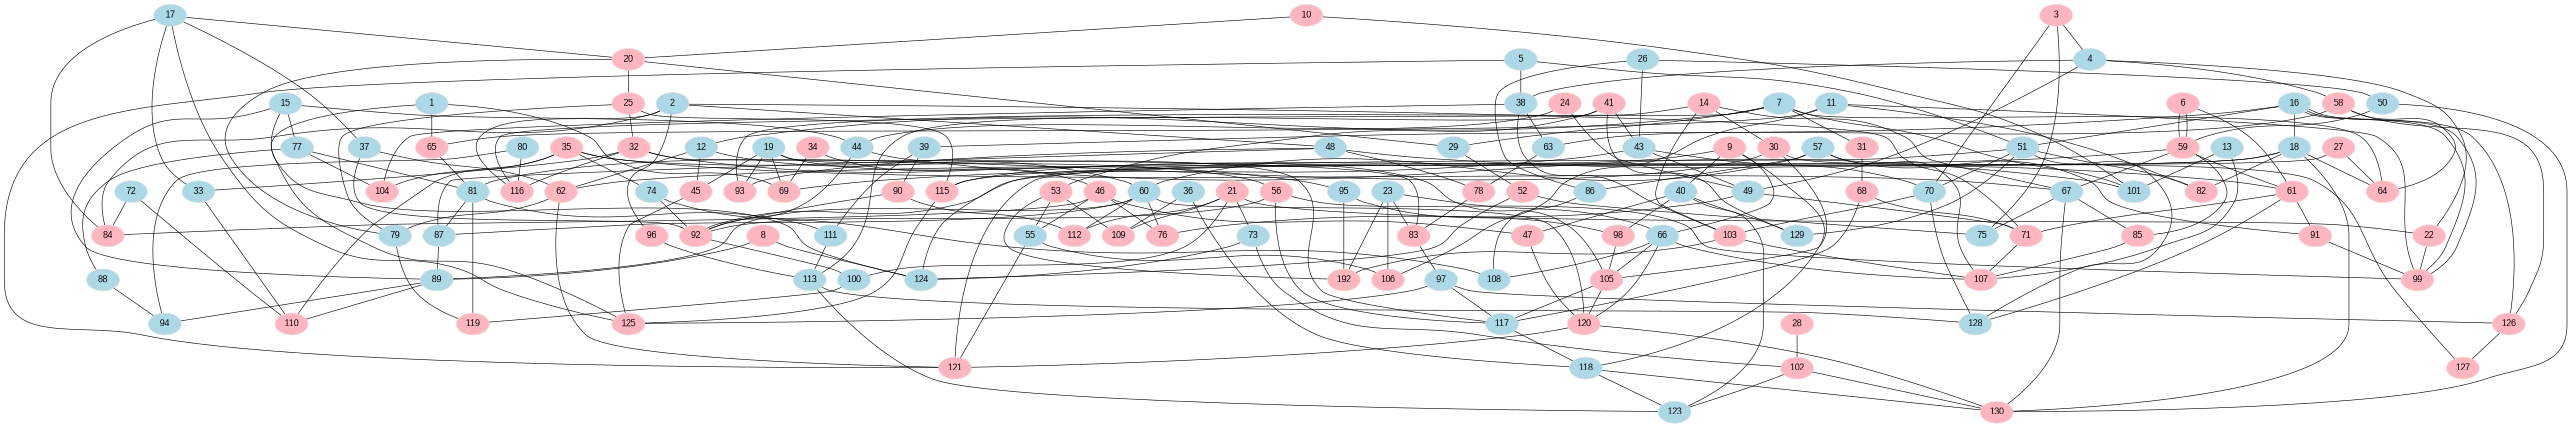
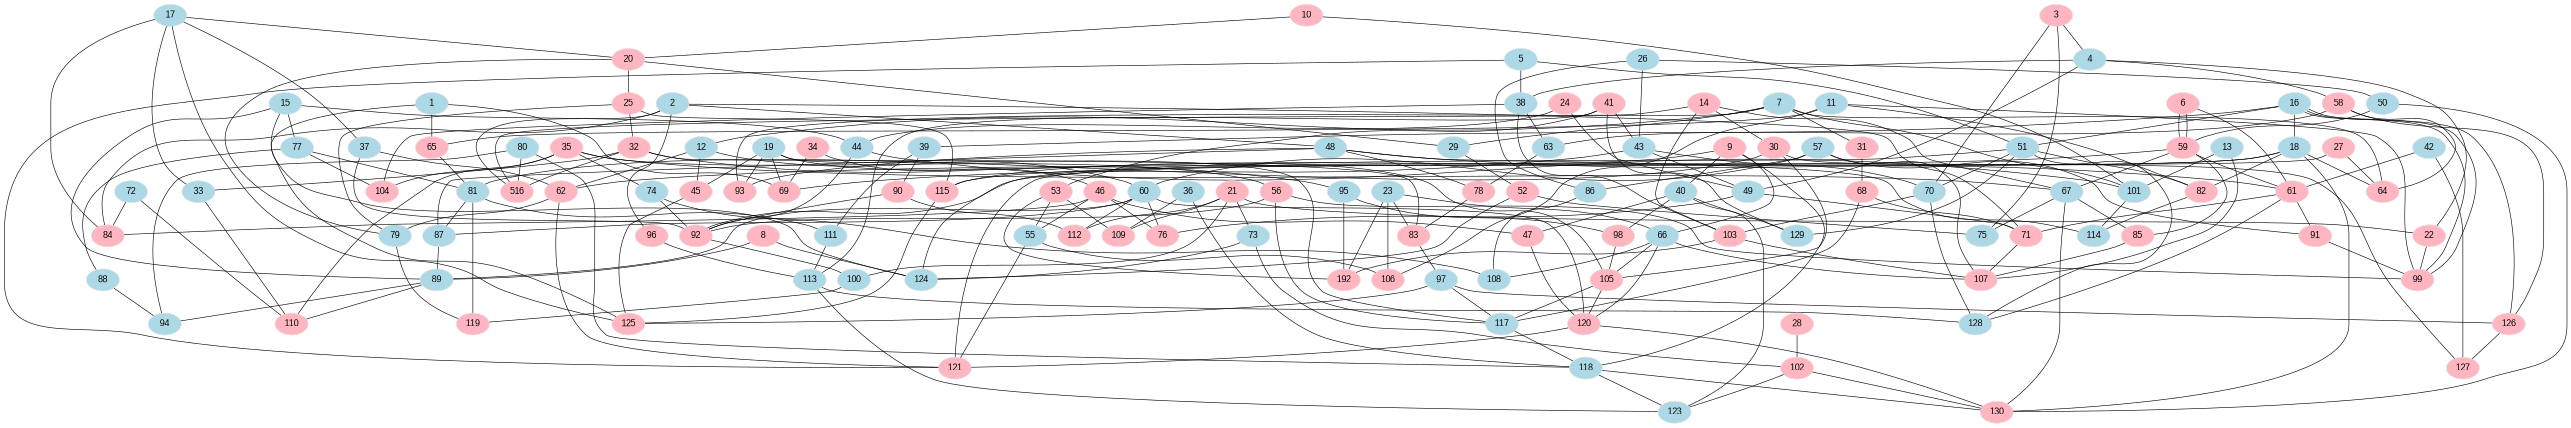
none -> (2429, 148)
(517, 192) -> (517, 192)
none -> (2094, 236)
none -> (980, 354)
